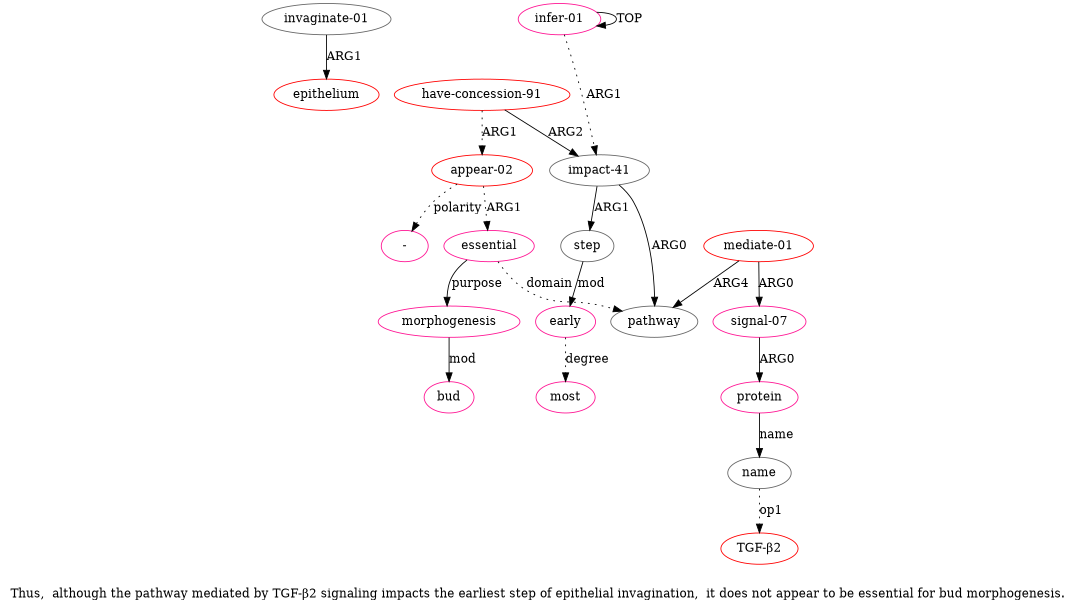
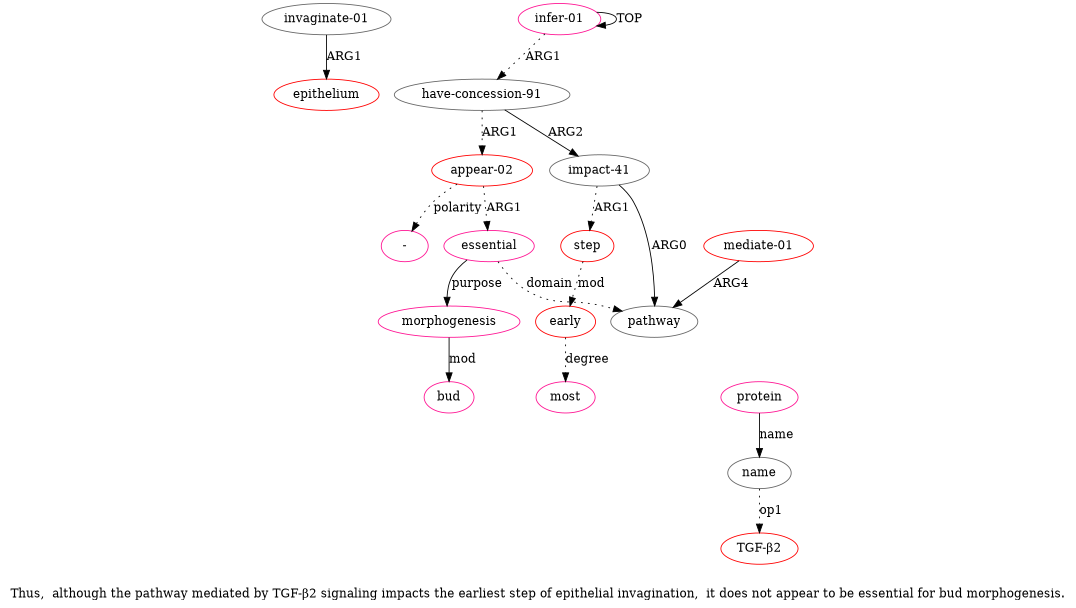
(581, 90) -> (524, 53)
(482, 95) -> (482, 95)
(594, 204) -> (594, 204)
(587, 246) -> (587, 246)
(578, 280) -> (578, 280)
(566, 322) -> (566, 322)
(759, 322) -> none
